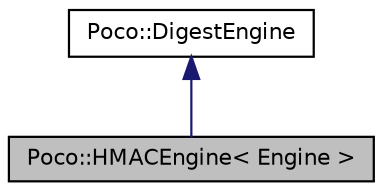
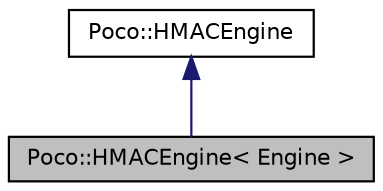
(191, 33) -> (191, 33)
